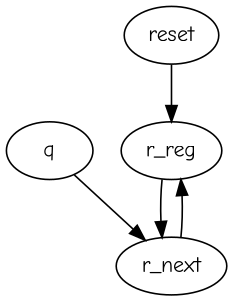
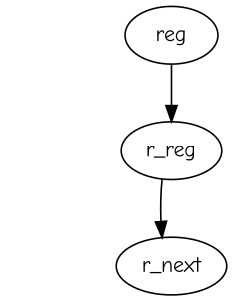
(171, 35) -> (171, 35)
(50, 151) -> none
(182, 217) -> none
